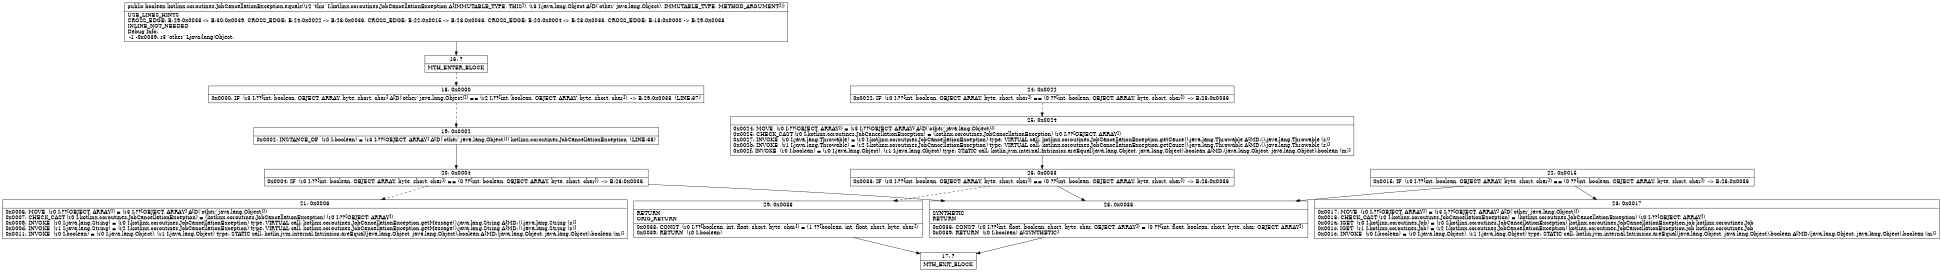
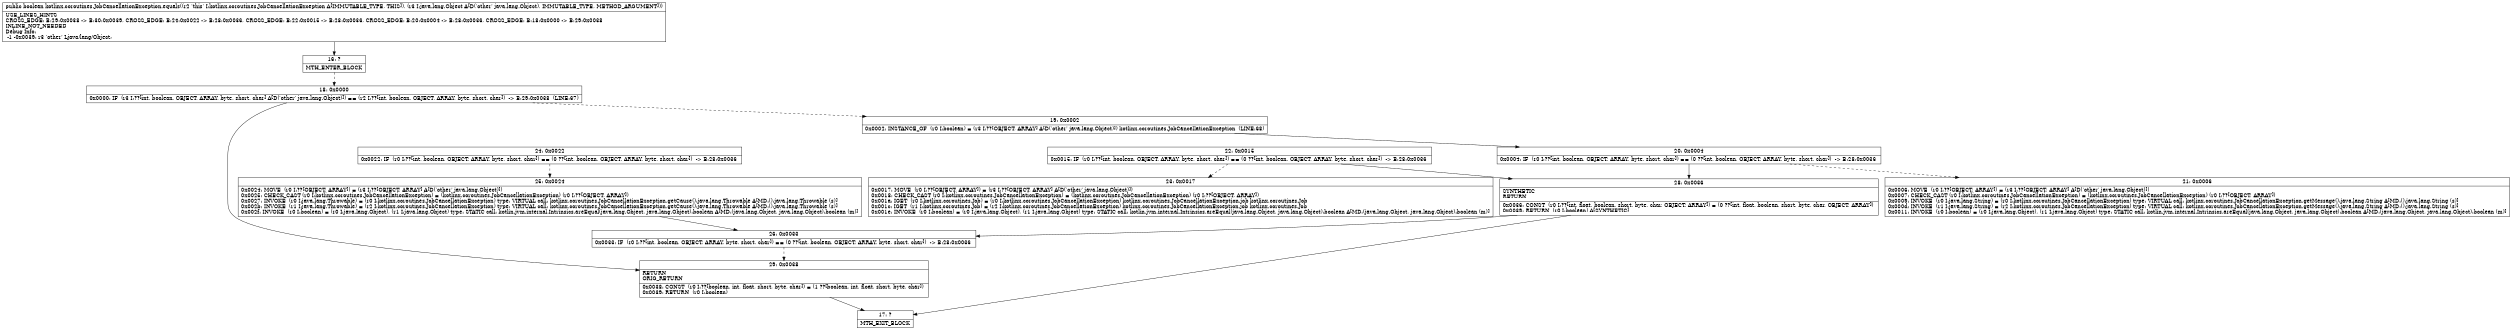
(1584, 192) -> (1220, 170)
(1070, 193) -> (1249, 229)
none -> (360, 245)
